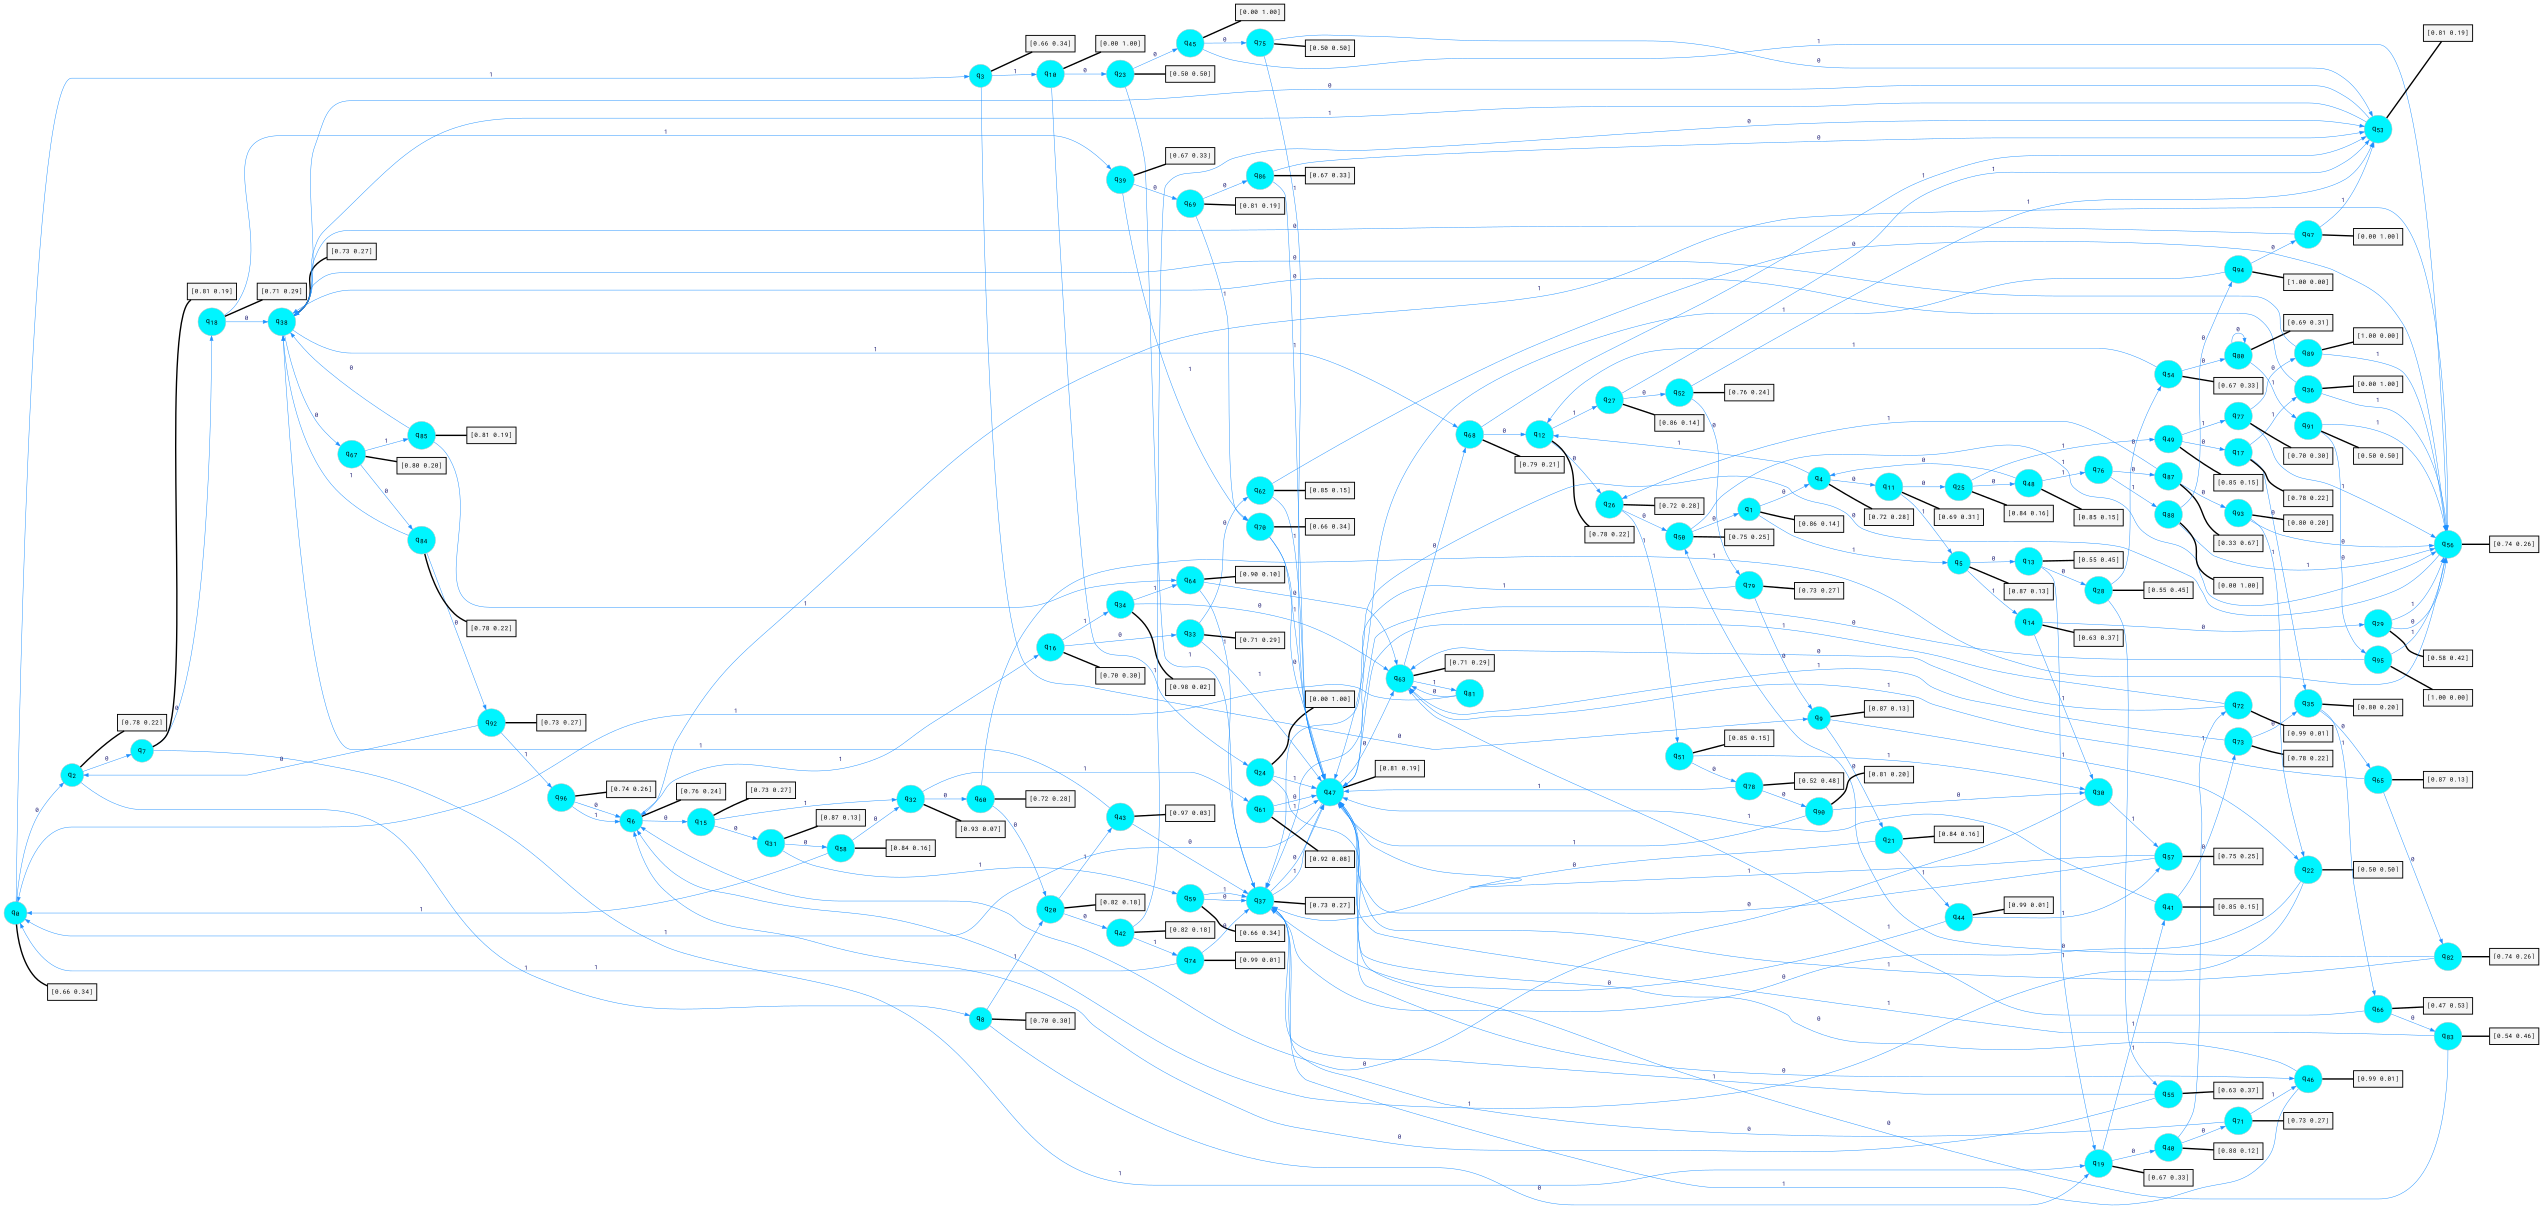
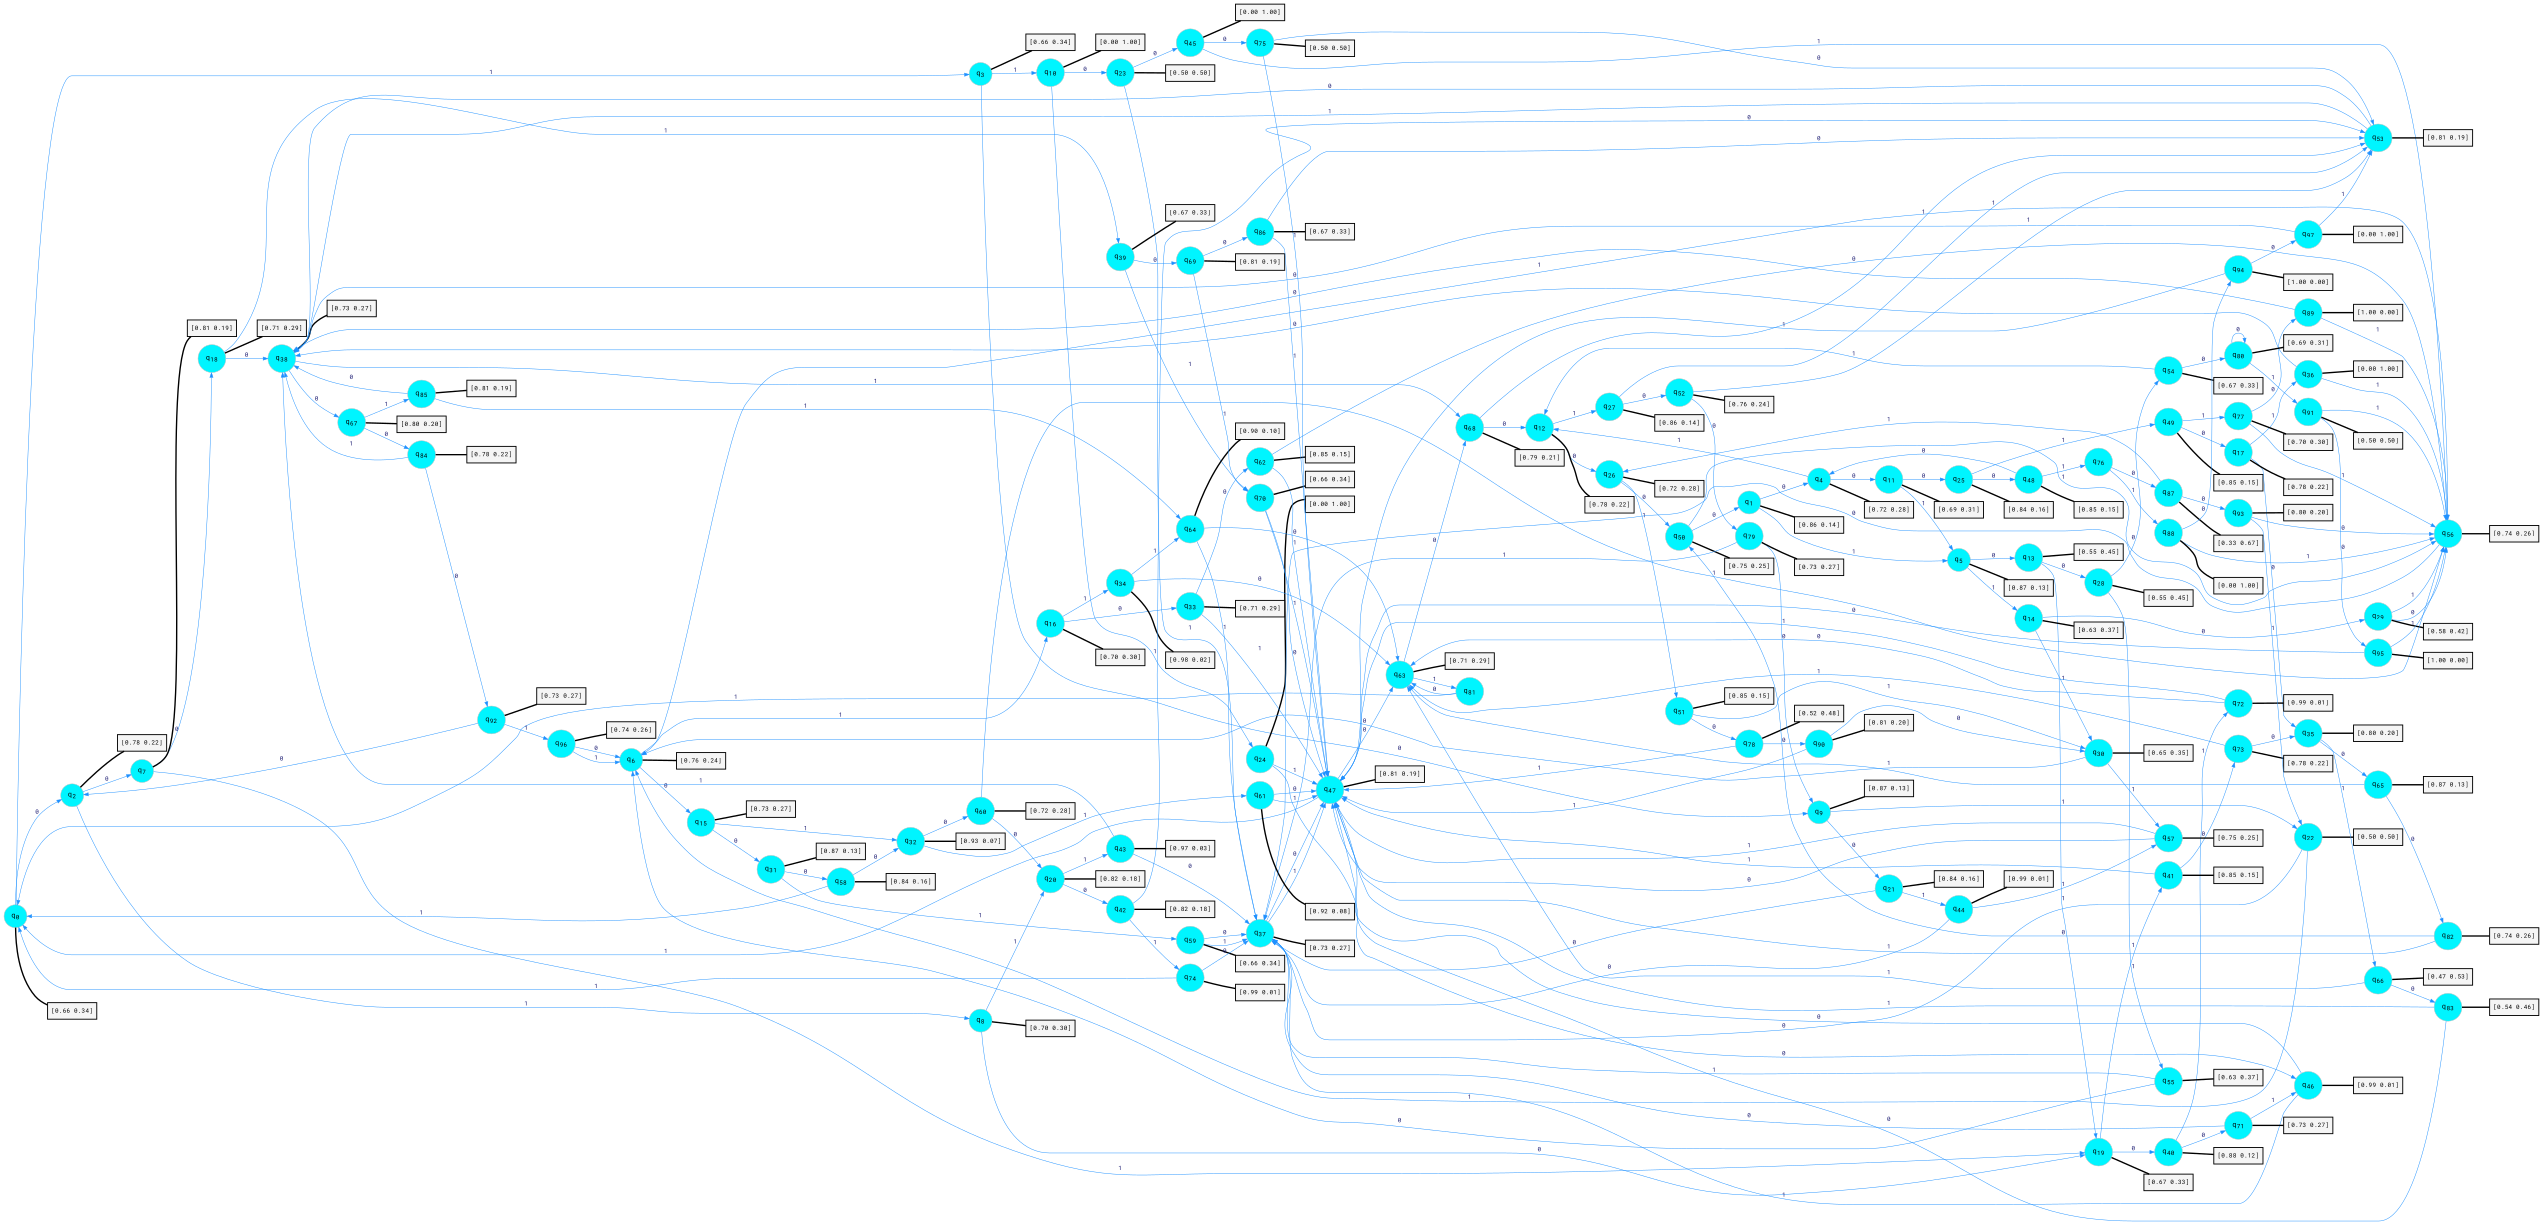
none -> (2169, 753)
